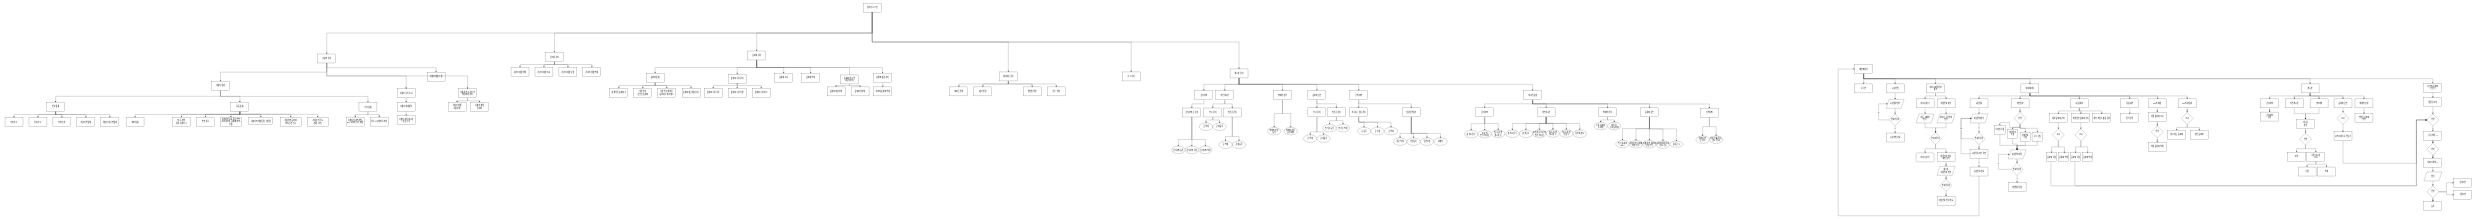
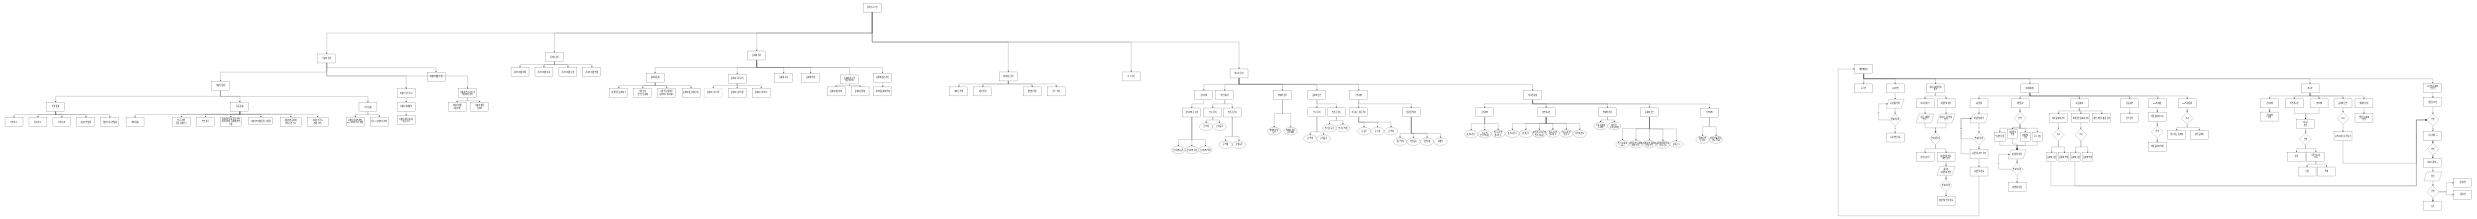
(712, 93) -> (712, 93)
(2001, 130) -> (2001, 137)
(1926, 158) -> (1926, 158)
